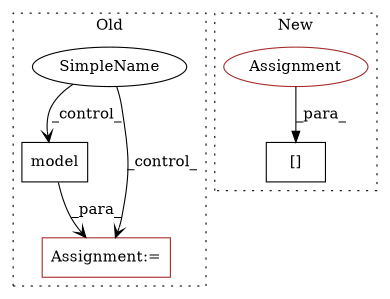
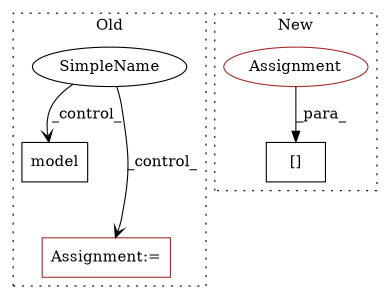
(66, 207) -> none
